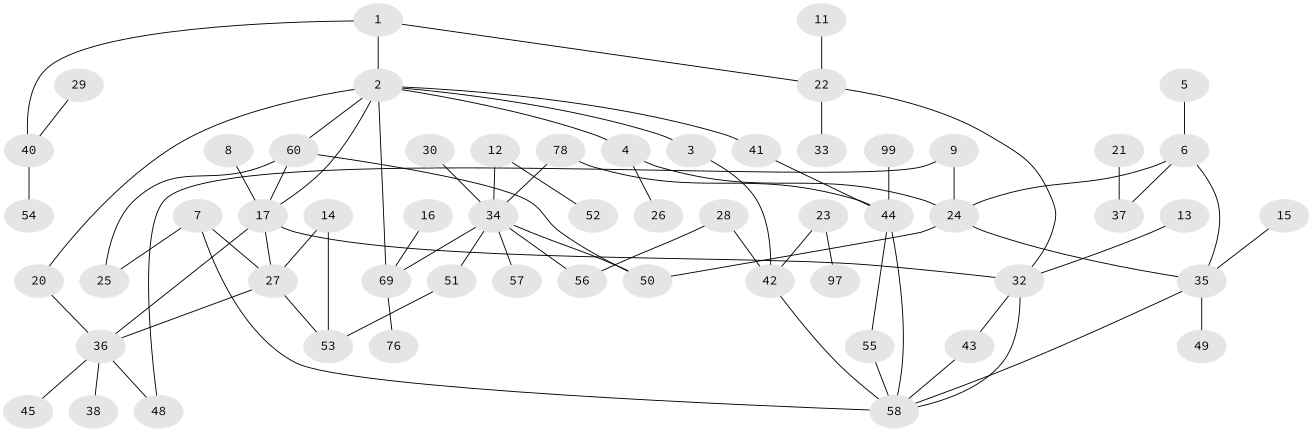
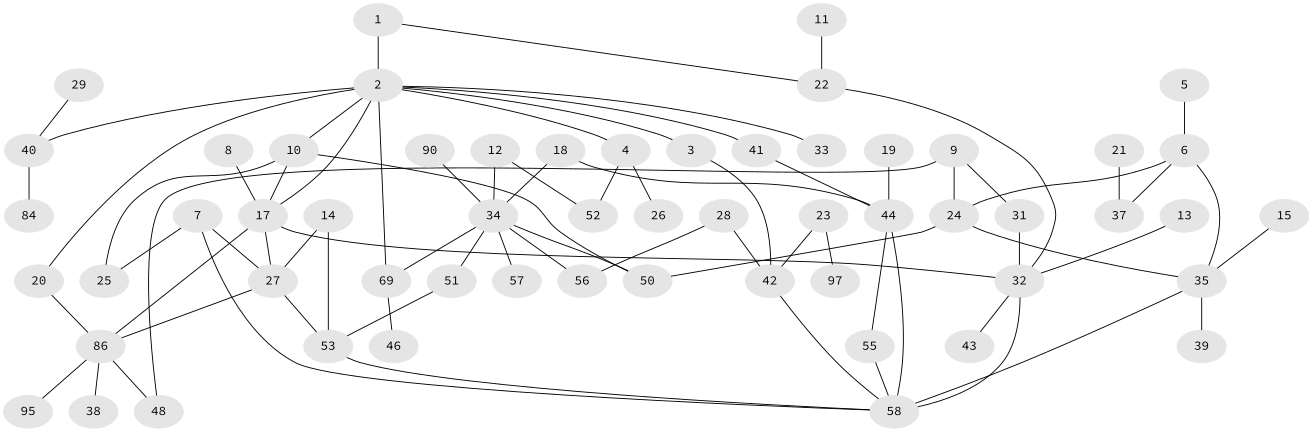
(162, 33) -> (200, 106)
(822, 118) -> (605, 100)
(294, 151) -> (294, 151)
(430, 151) -> (430, 151)
(560, 151) -> (560, 151)
(889, 151) -> (889, 151)
(842, 185) -> (609, 183)
(29, 216) -> (29, 216)
(428, 216) -> none
none -> (1019, 216)
(101, 346) -> (101, 346)
(394, 346) -> (394, 346)
(1202, 346) -> (1202, 346)
(932, 379) -> (528, 387)
(28, 412) -> (28, 412)
